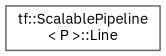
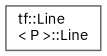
(83, 28) -> (53, 28)
